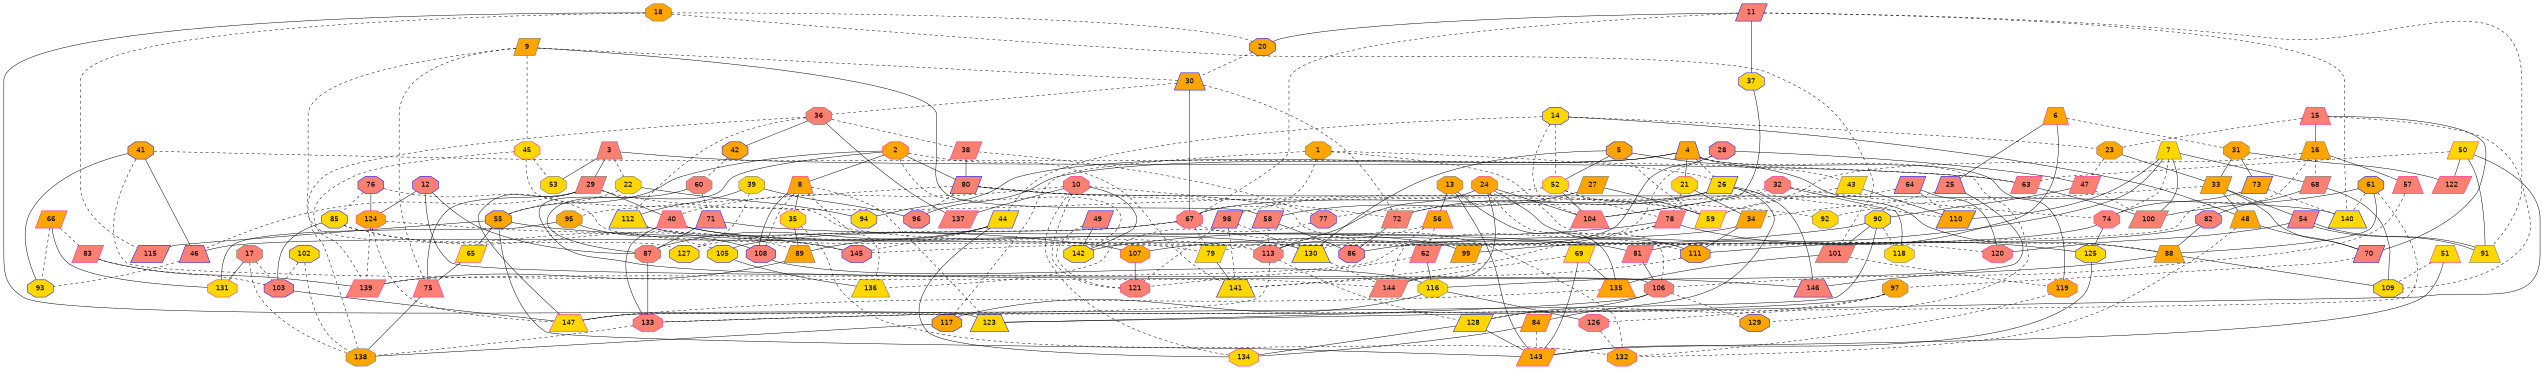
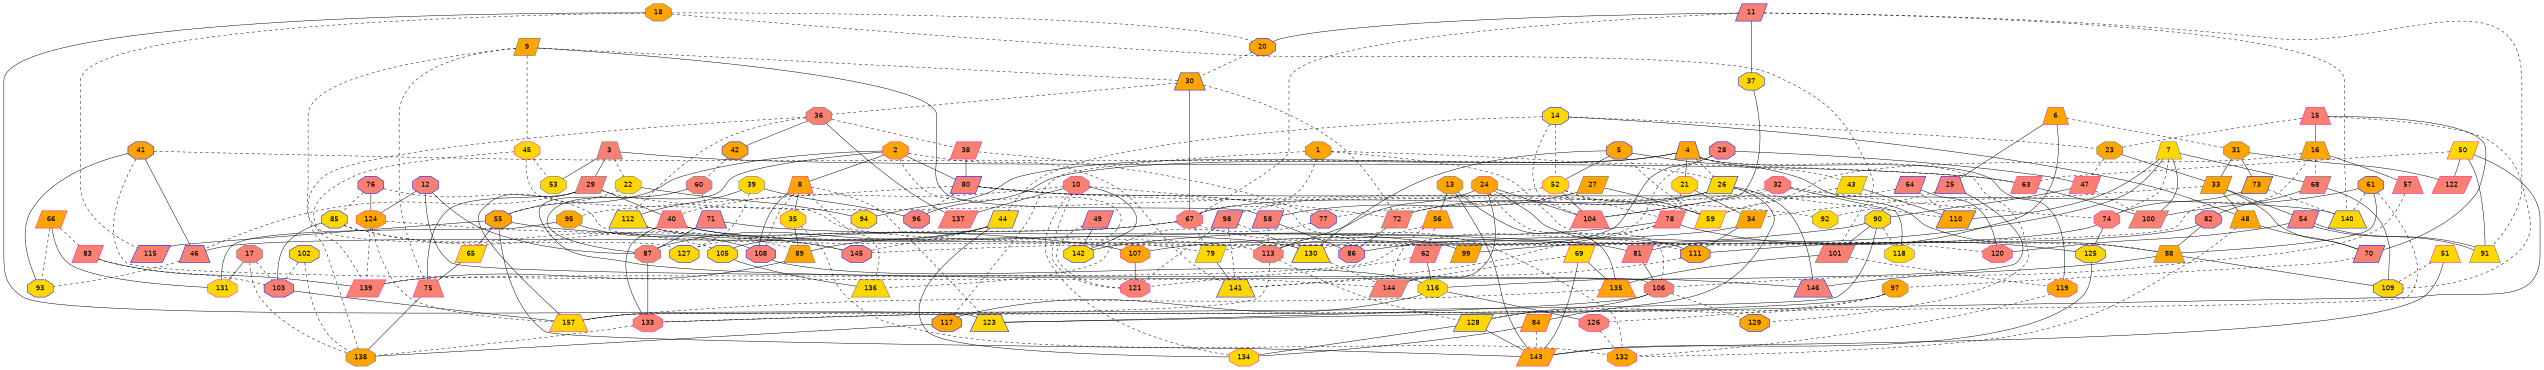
(569, 323) -> (569, 323)
